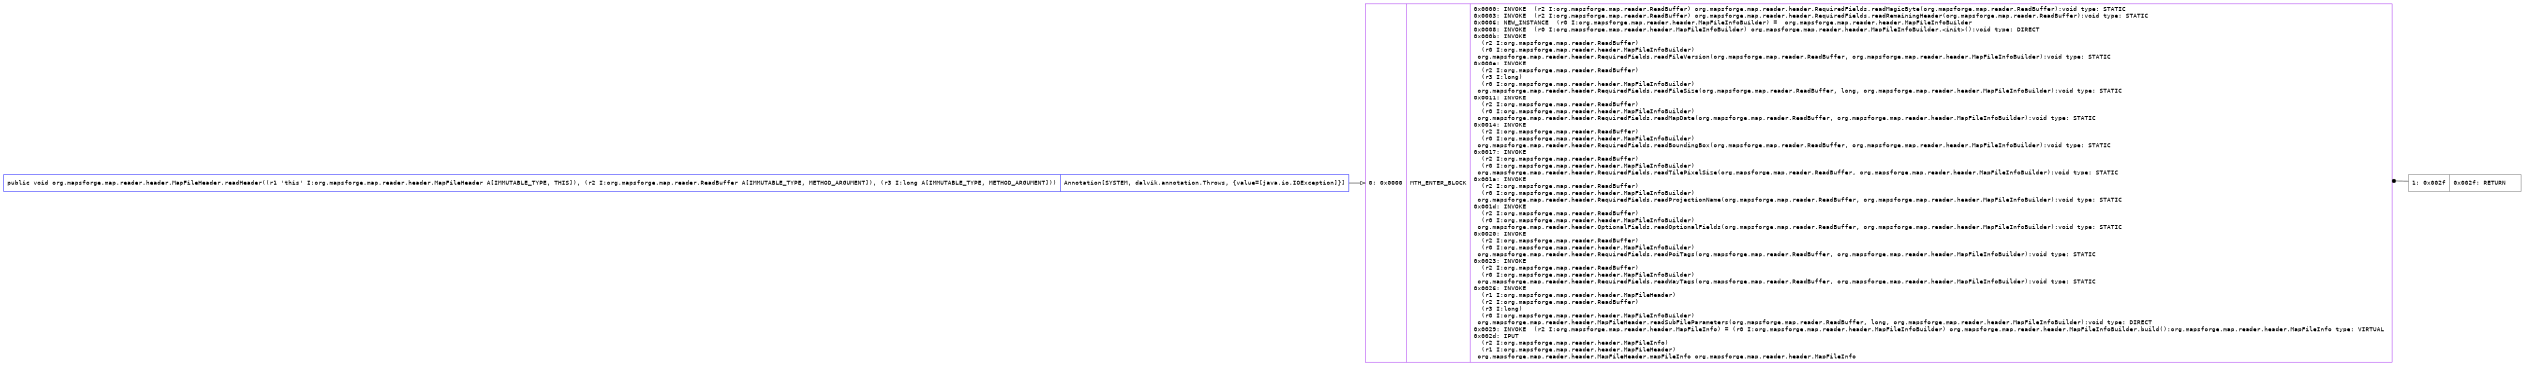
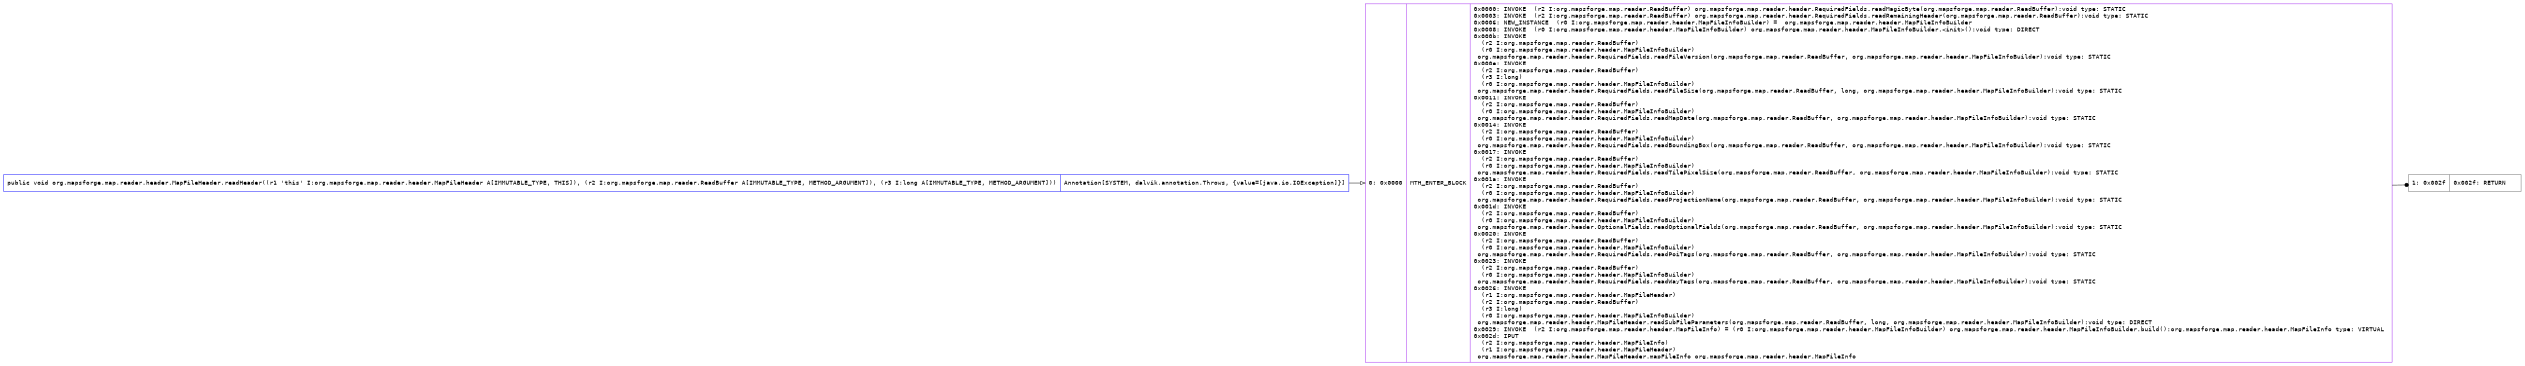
(2402, 181) -> (2398, 185)
